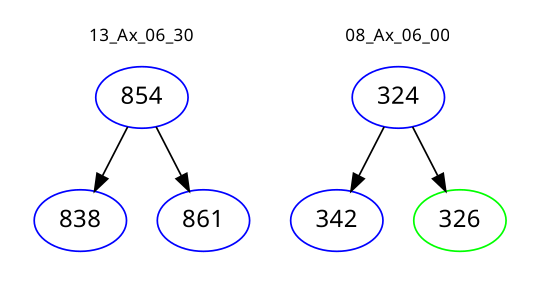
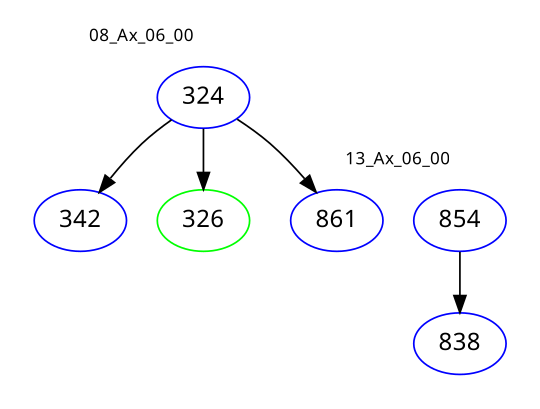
(142, 37) -> (398, 160)
(169, 151) -> (288, 161)
